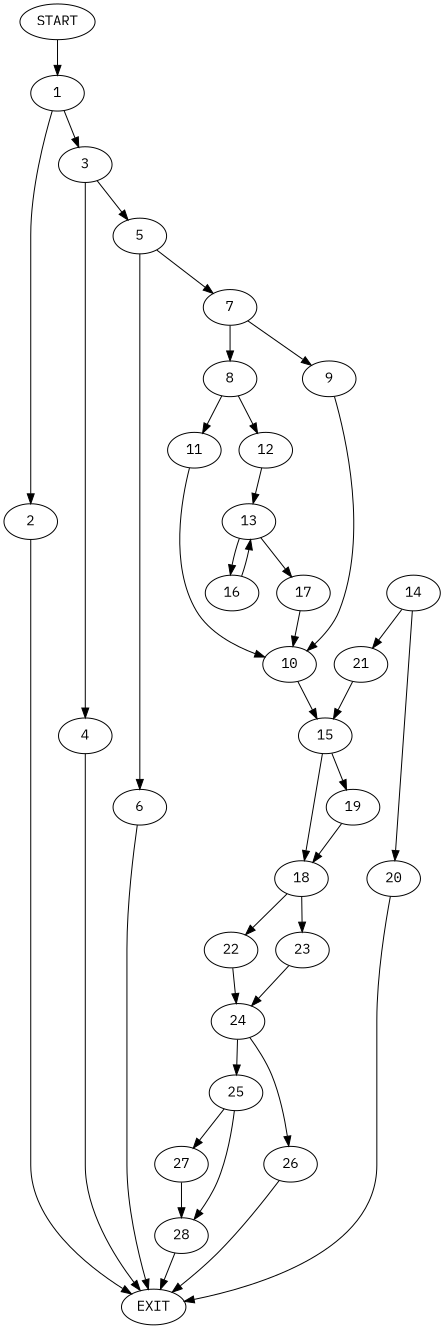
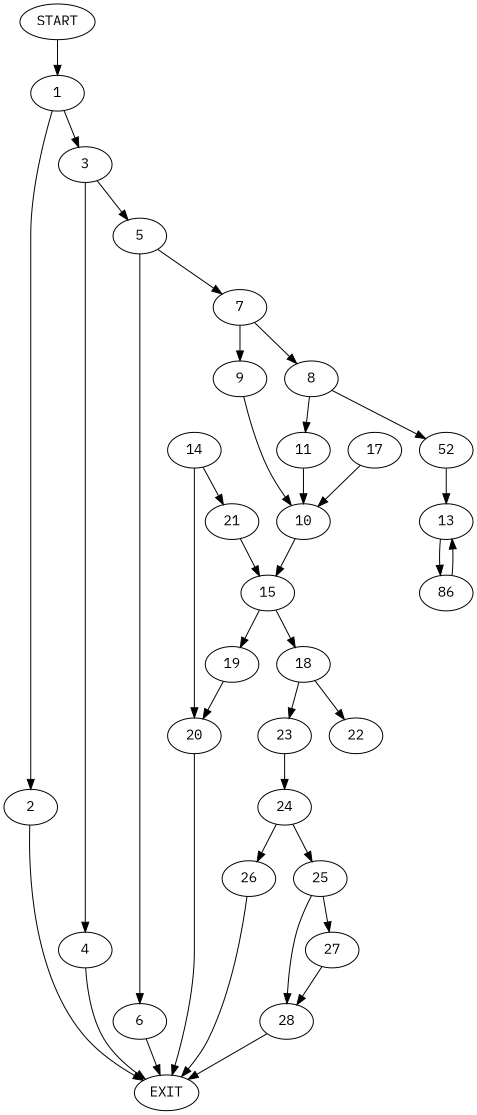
(266, 450) -> (446, 450)
(273, 553) -> none
(232, 593) -> (446, 593)
(330, 839) -> (216, 696)
(234, 981) -> none
